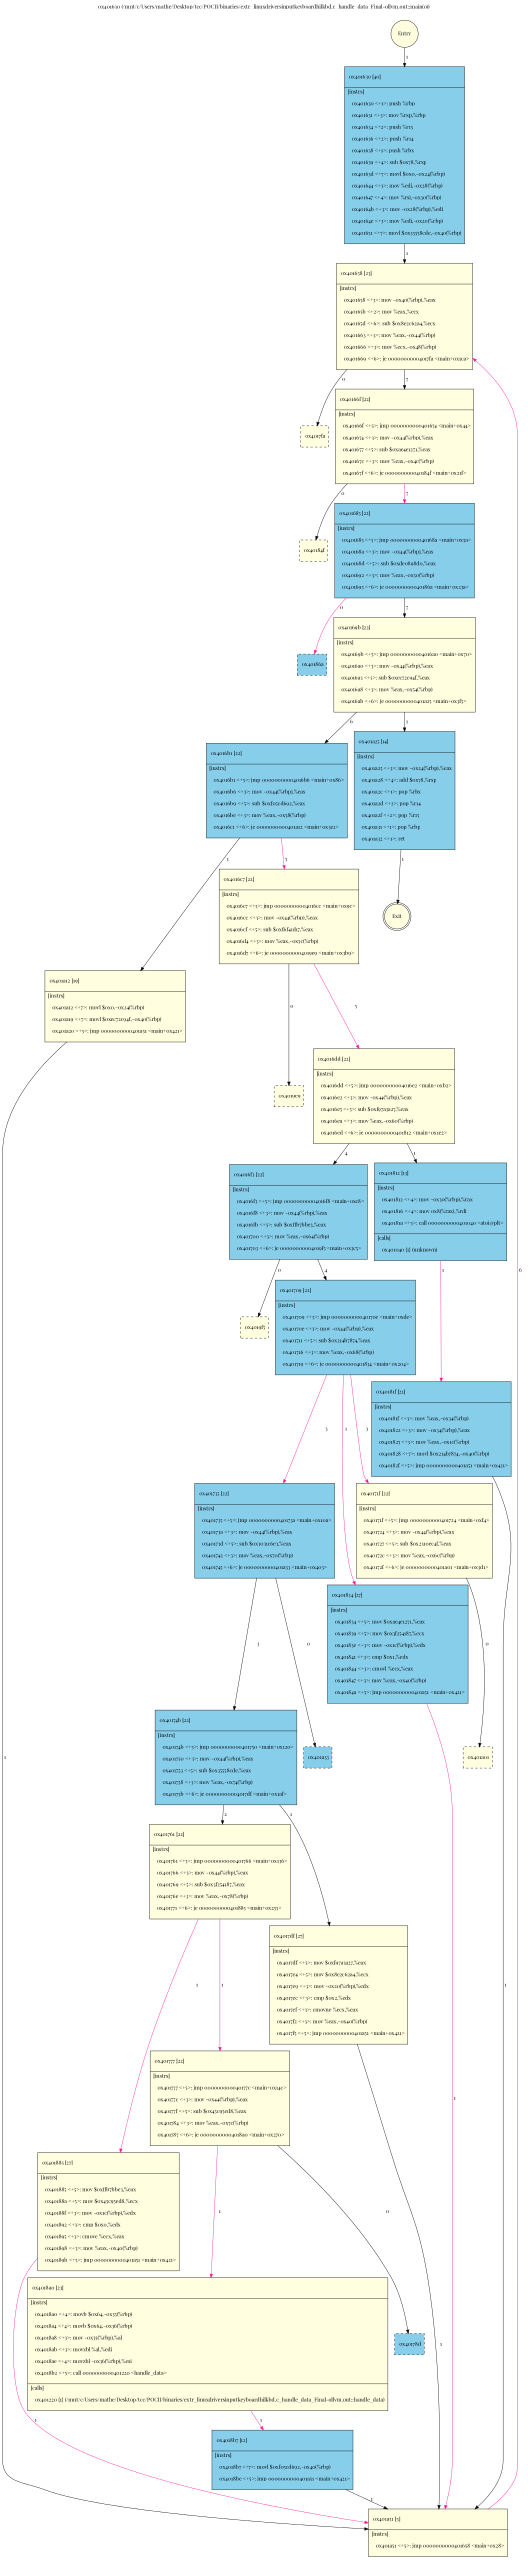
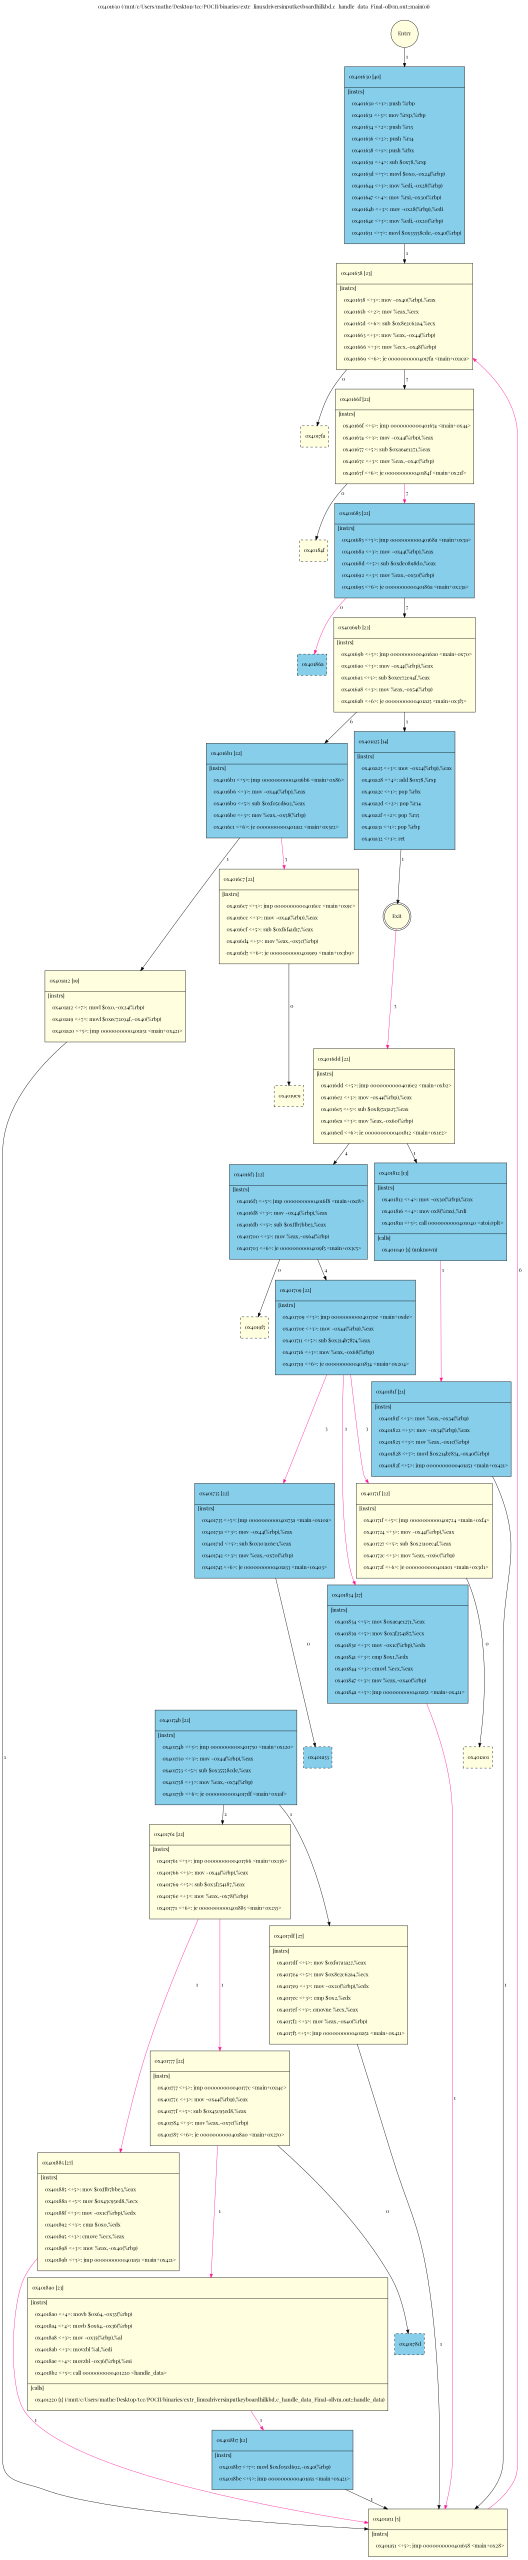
(336, 1005) -> (392, 987)
(246, 1642) -> none
